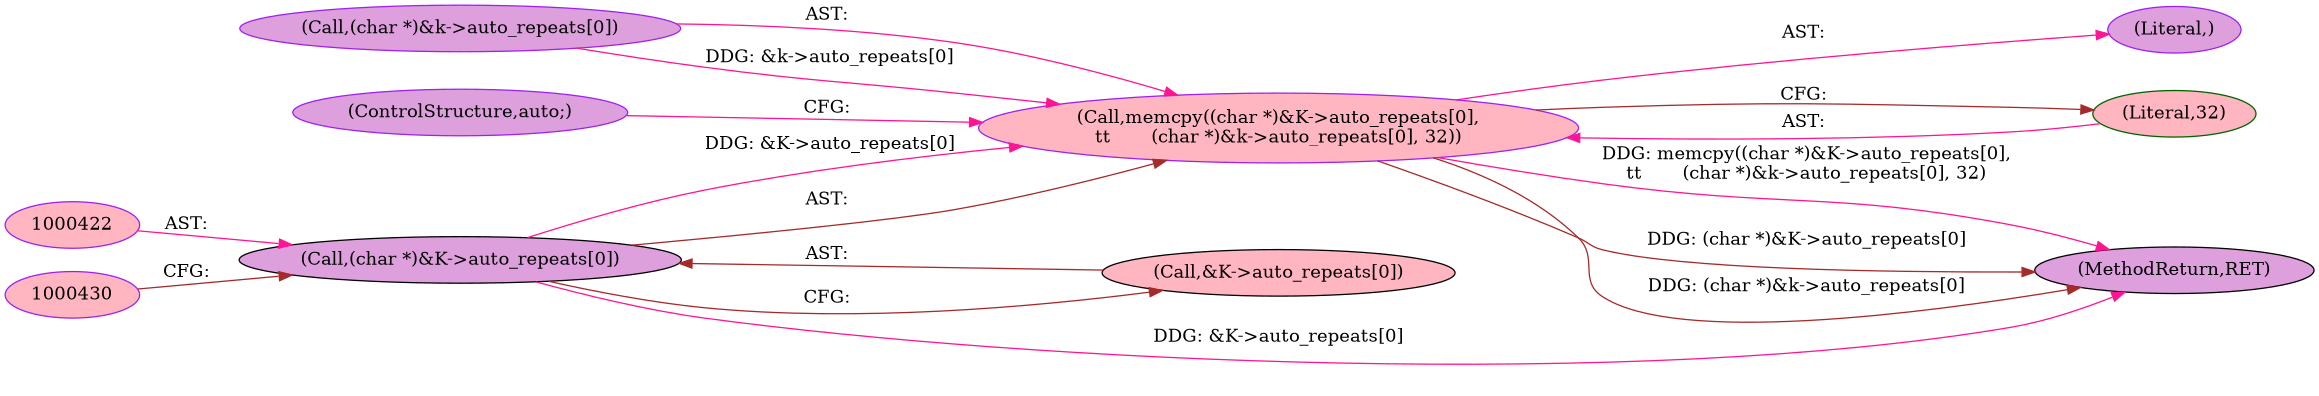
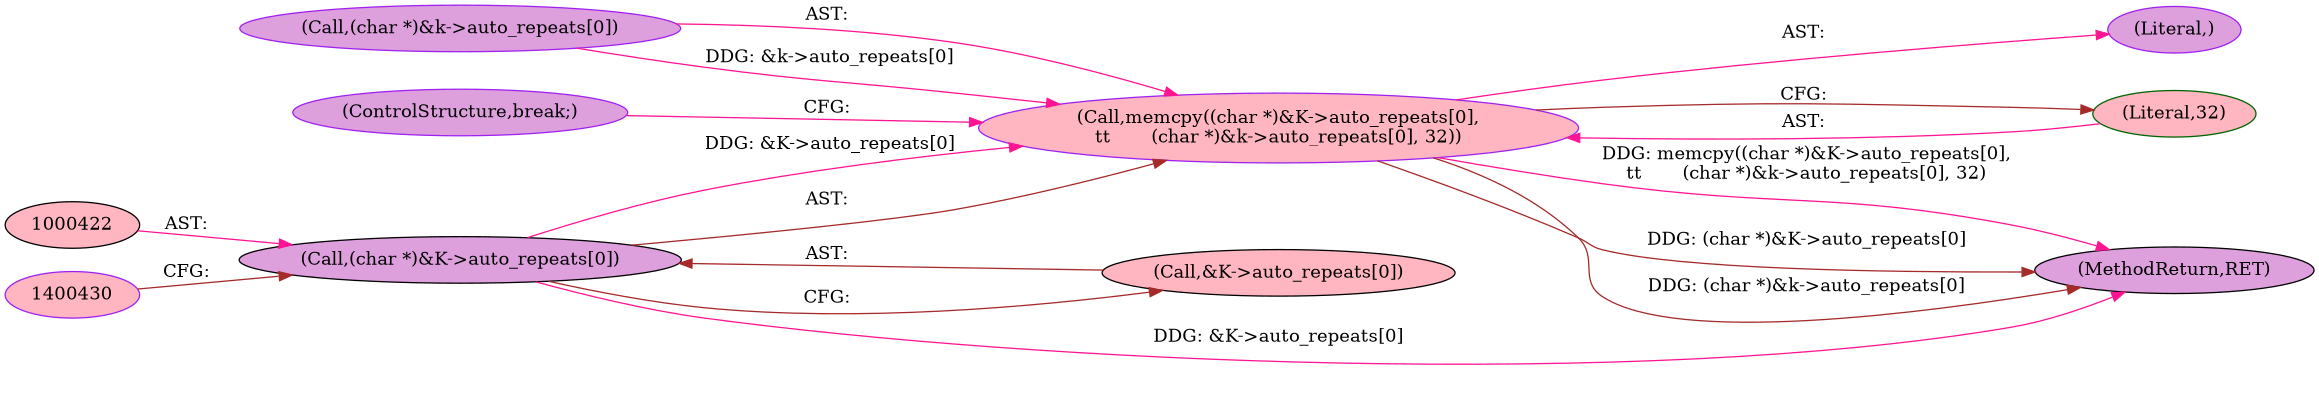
(460, 112) -> (460, 112)
(72, 225) -> (72, 225)
(72, 295) -> (72, 295)
